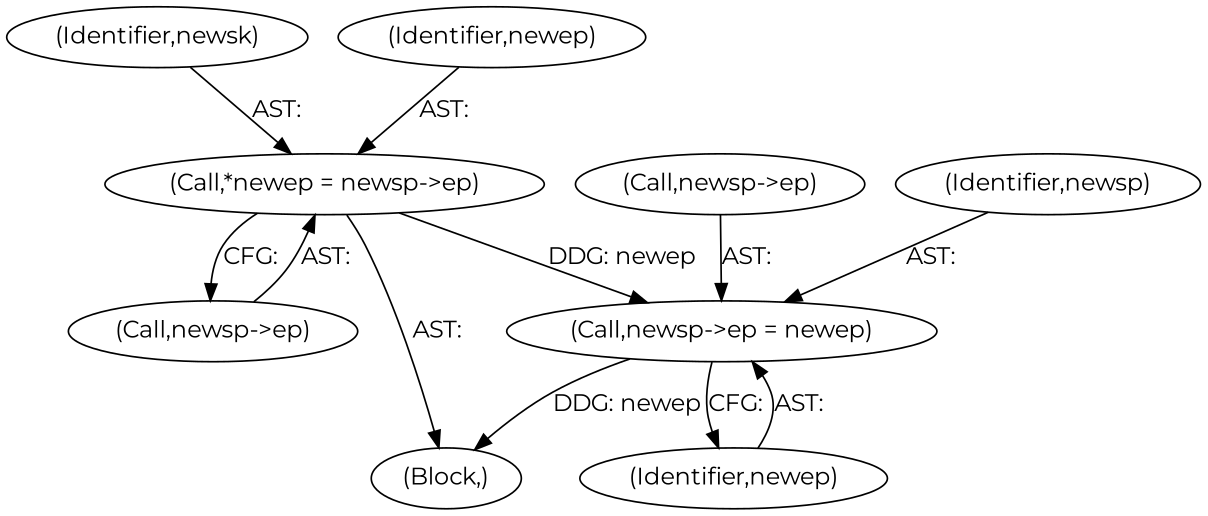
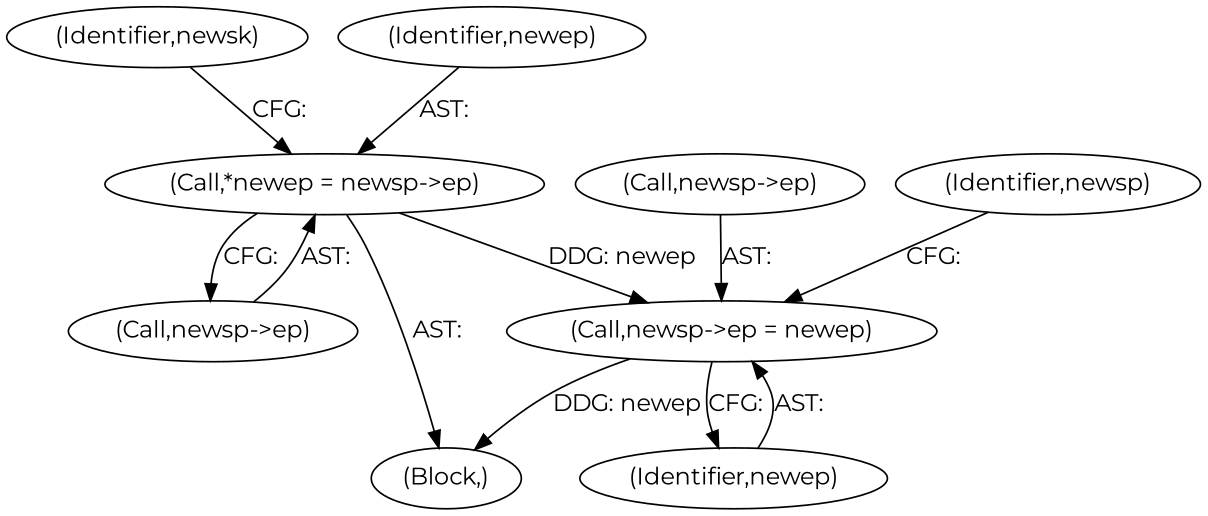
(281, 111) -> (283, 111)
(935, 258) -> (937, 258)
